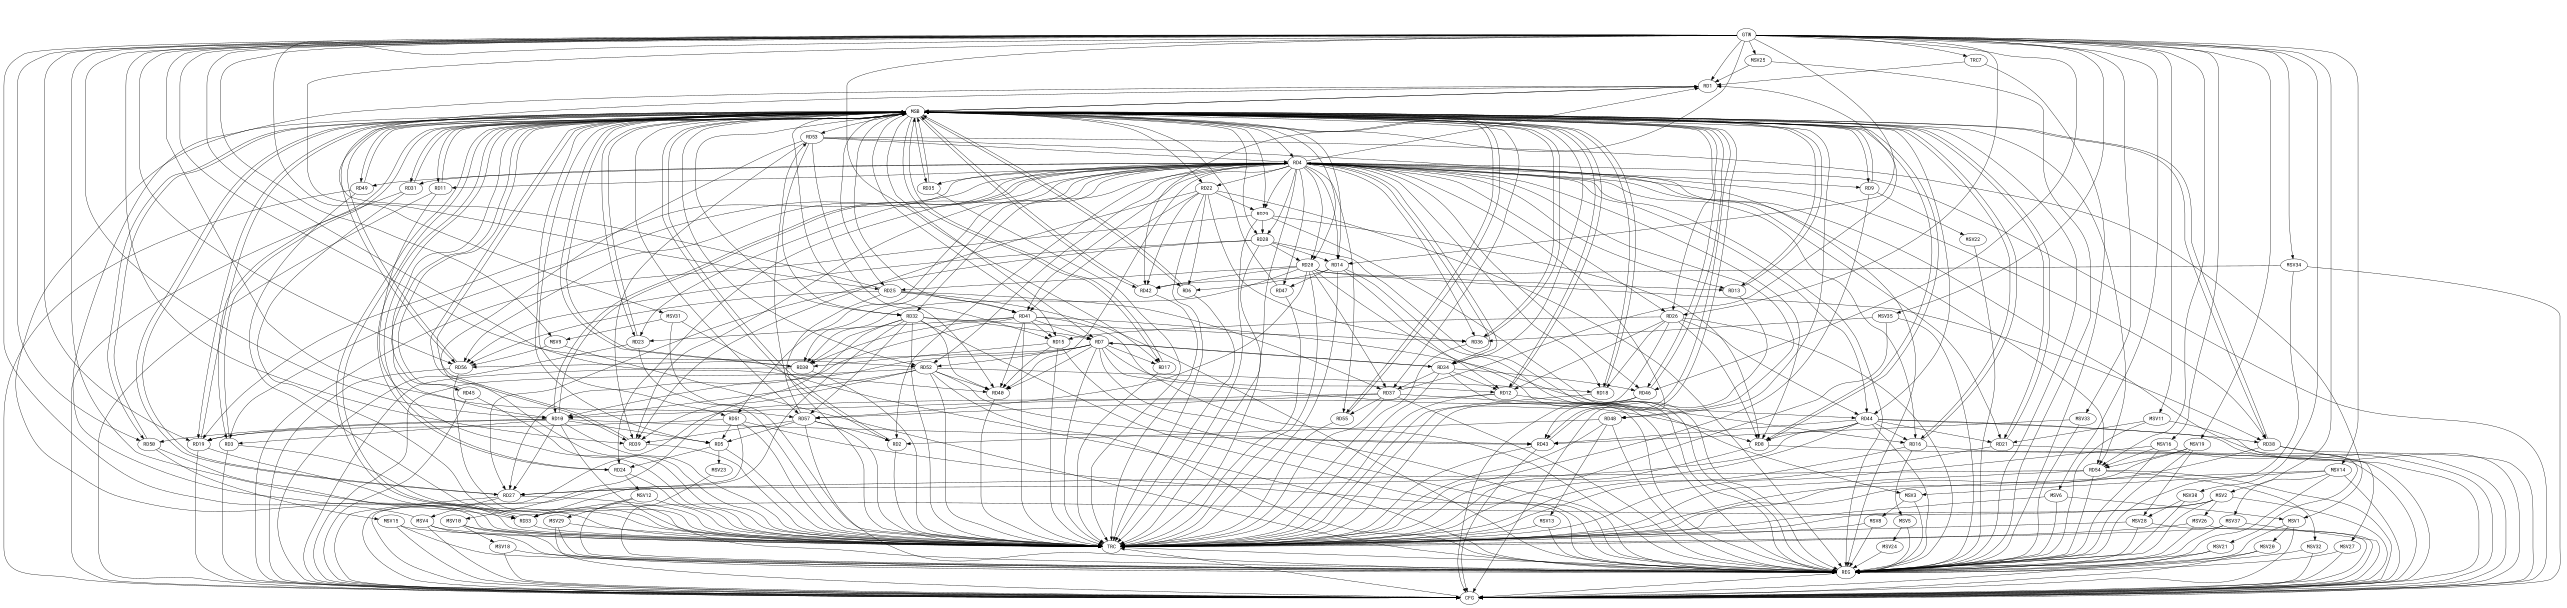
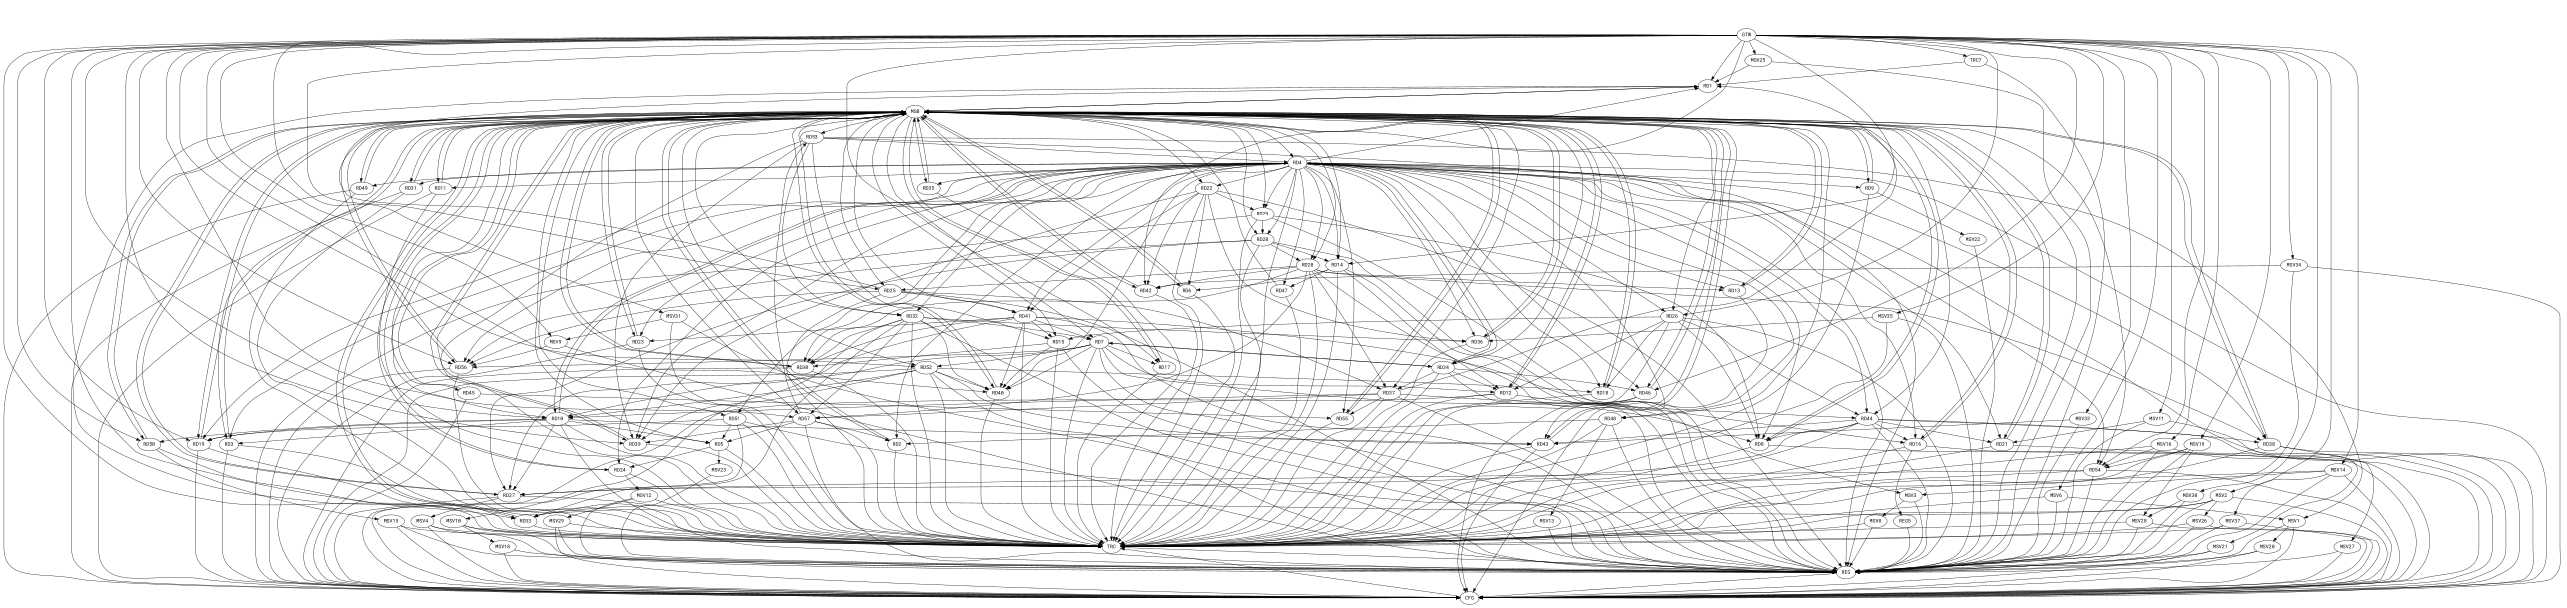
(140, 184) -> (821, 255)
(1097, 228) -> none
(1905, 521) -> (1905, 521)
(769, 529) -> (734, 401)
(1890, 547) -> none
(2314, 547) -> none
